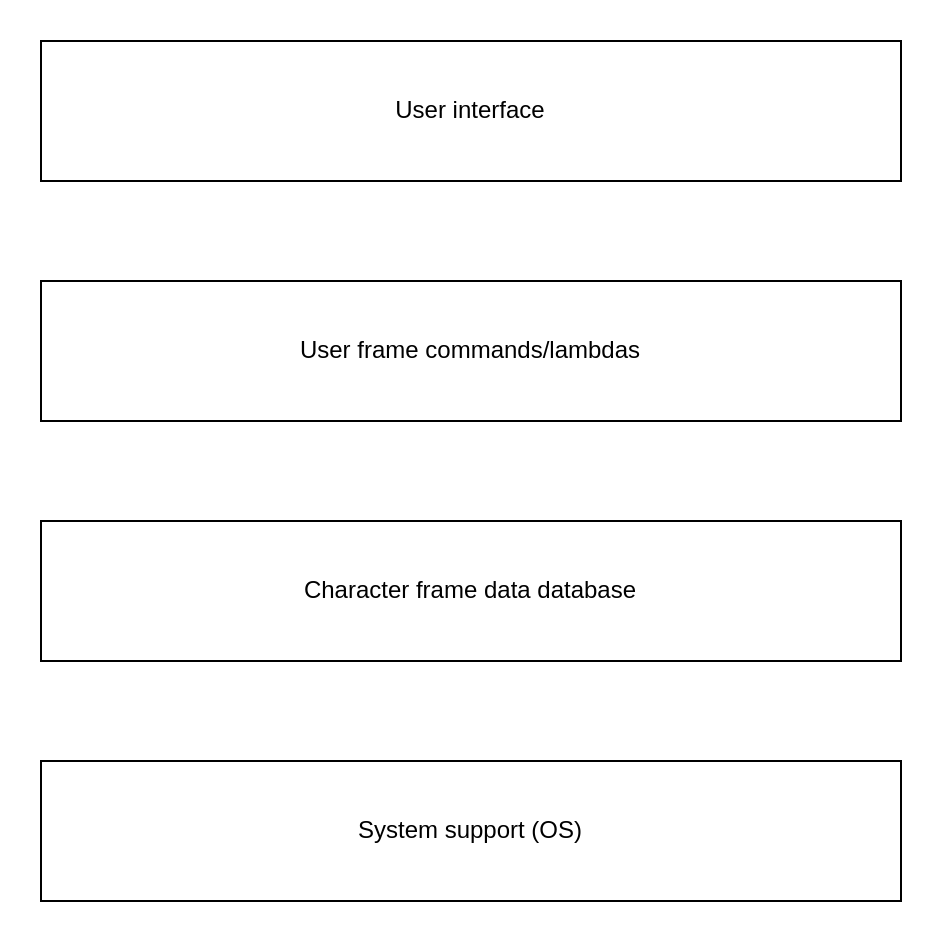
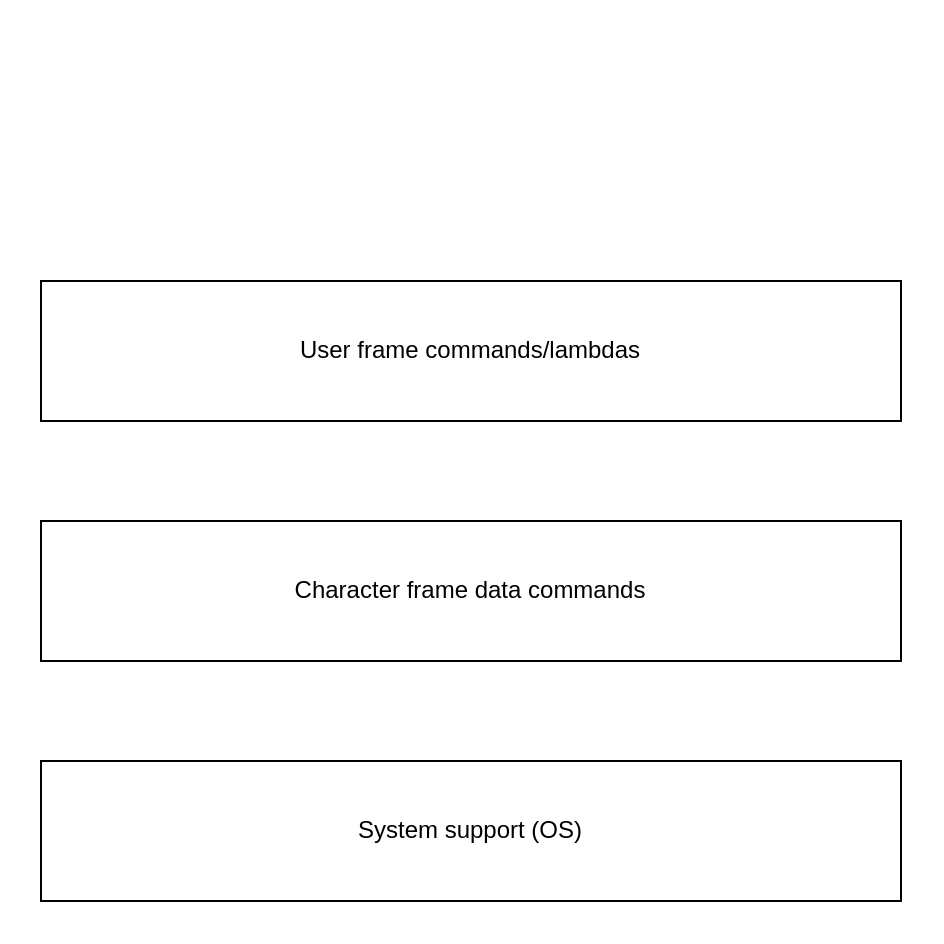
(471, 111) -> none
(471, 591) -> (471, 591)
